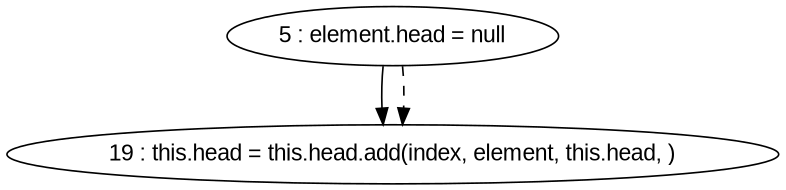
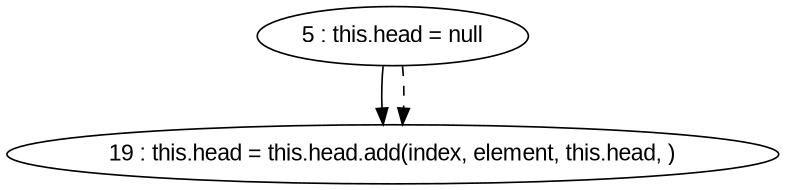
(393, 36) -> (393, 36)
